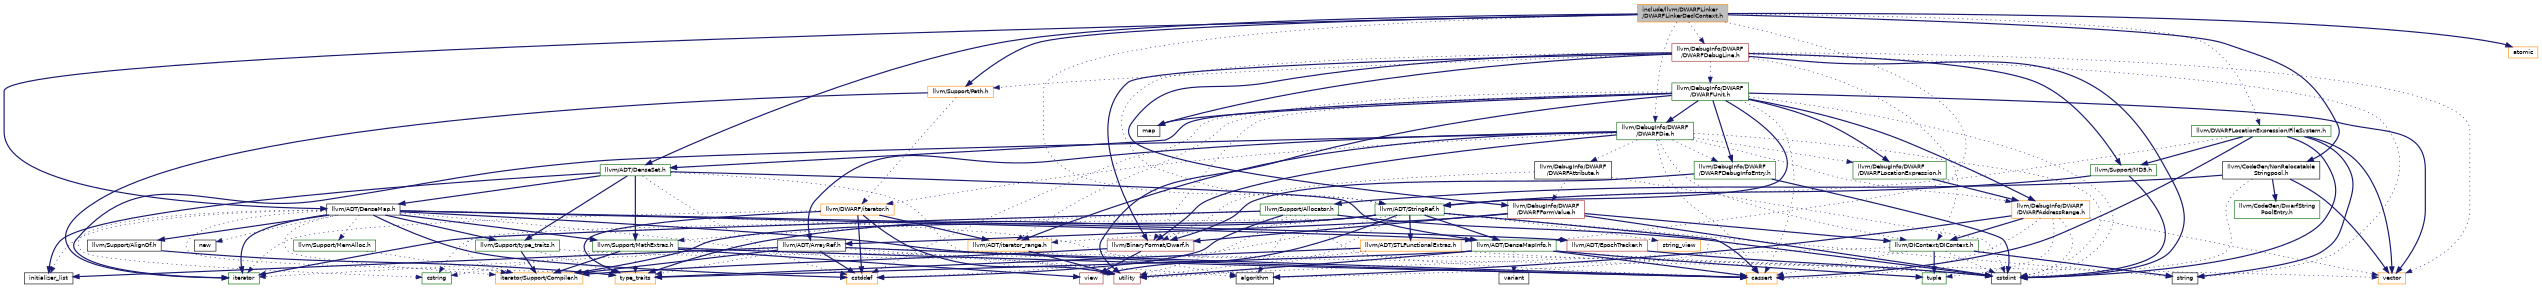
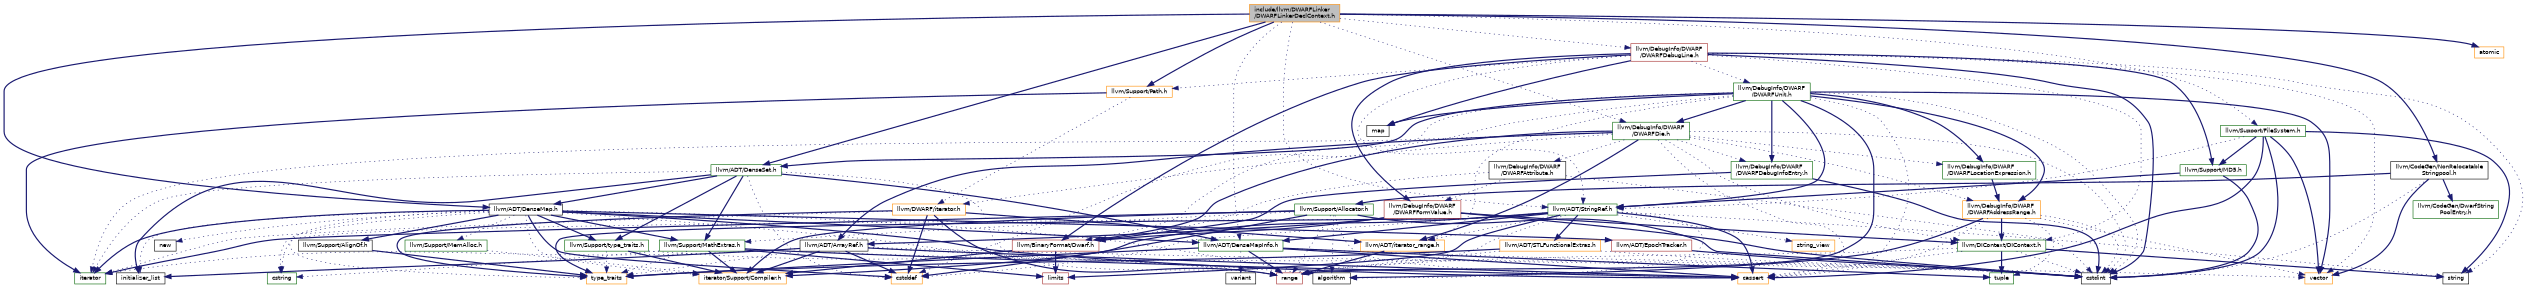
(2261, 131) -> (2263, 131)
(756, 154) -> (869, 144)
none -> (388, 179)
(836, 223) -> (1018, 220)
(1091, 278) -> (1056, 278)
(1127, 278) -> (1289, 278)
